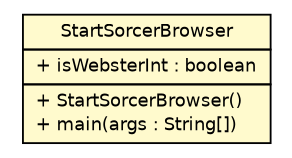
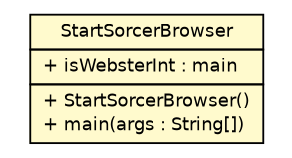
(147, 66) -> (140, 66)
